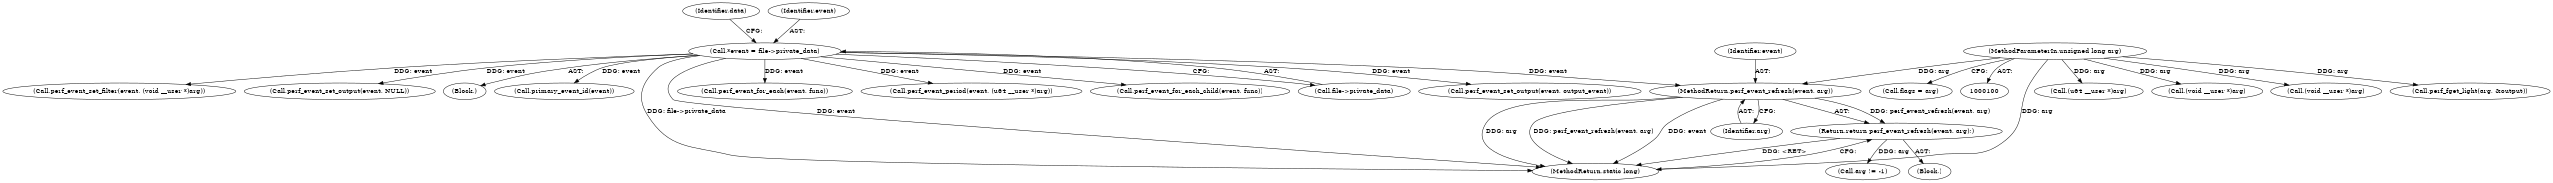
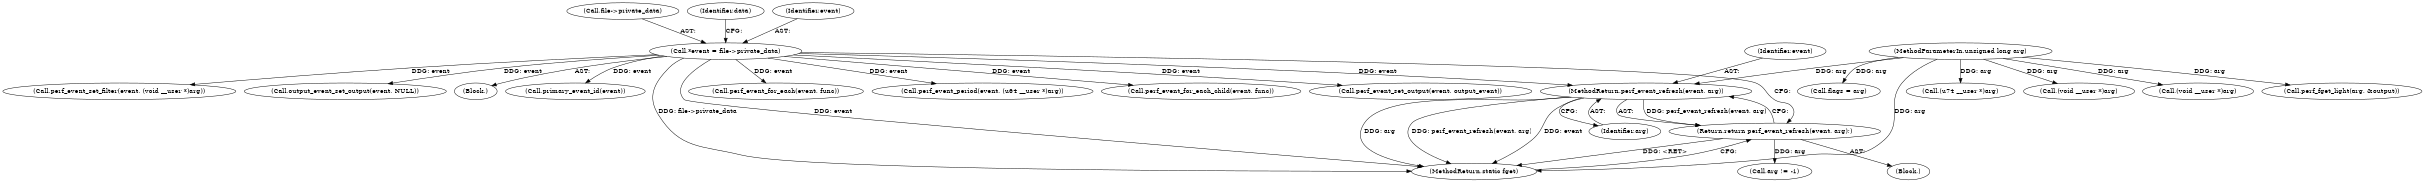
(1073, 66) -> (1308, 61)
(1981, 71) -> (1871, 71)
(340, 91) -> (345, 91)
(1985, 91) -> none
(2089, 91) -> (1961, 91)
none -> (1759, 104)
(1595, 172) -> (1474, 172)
